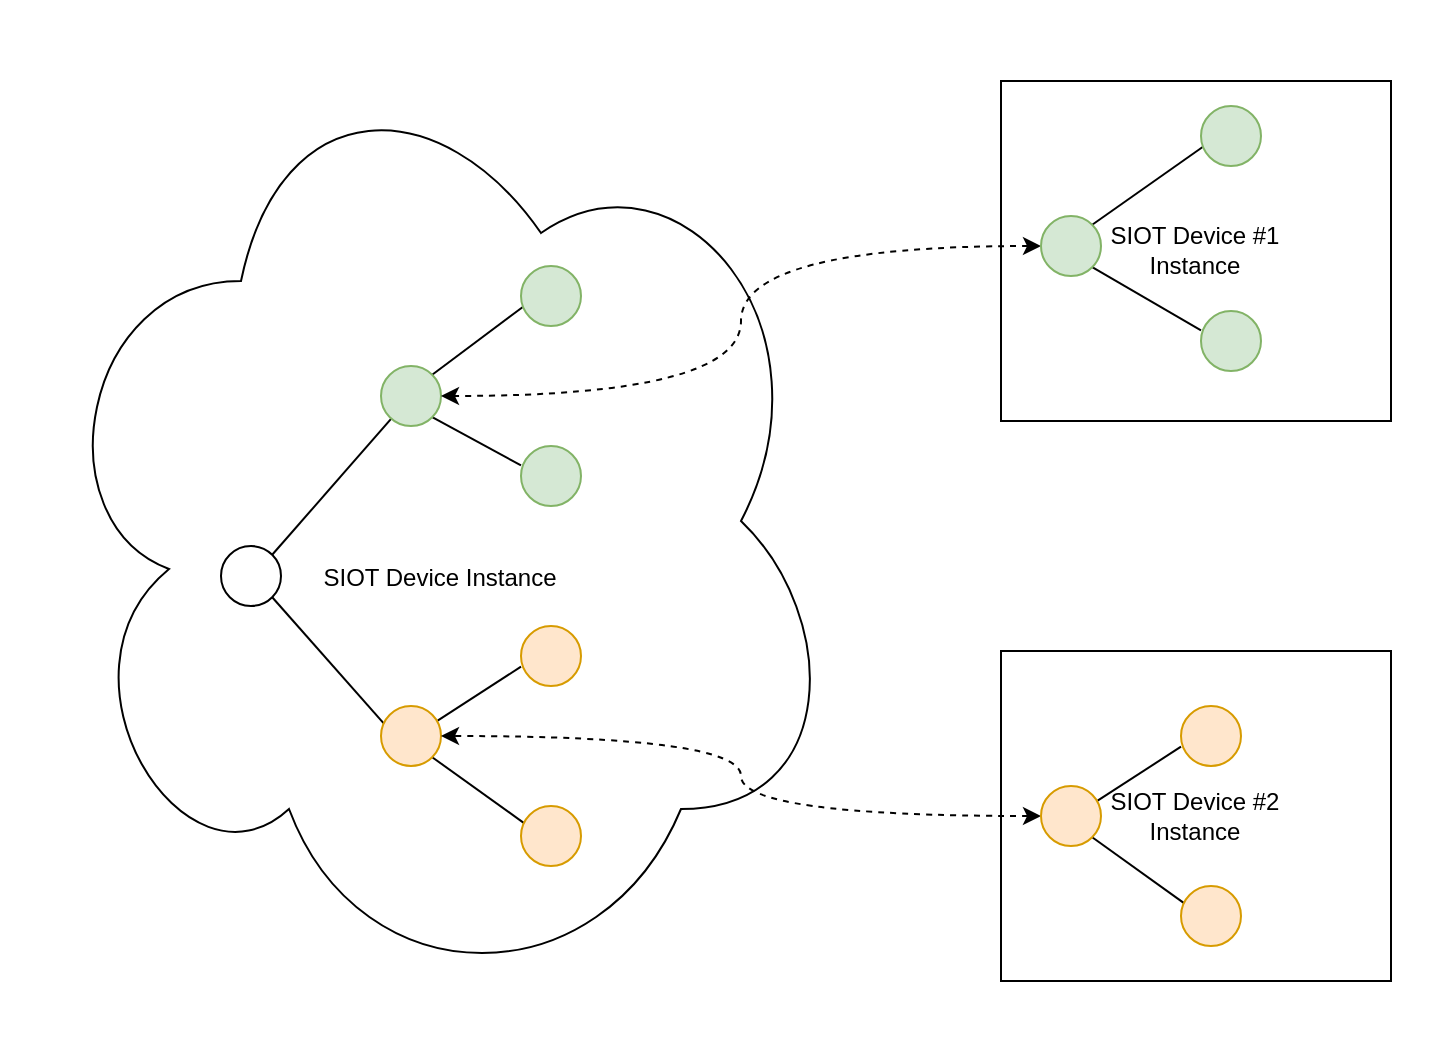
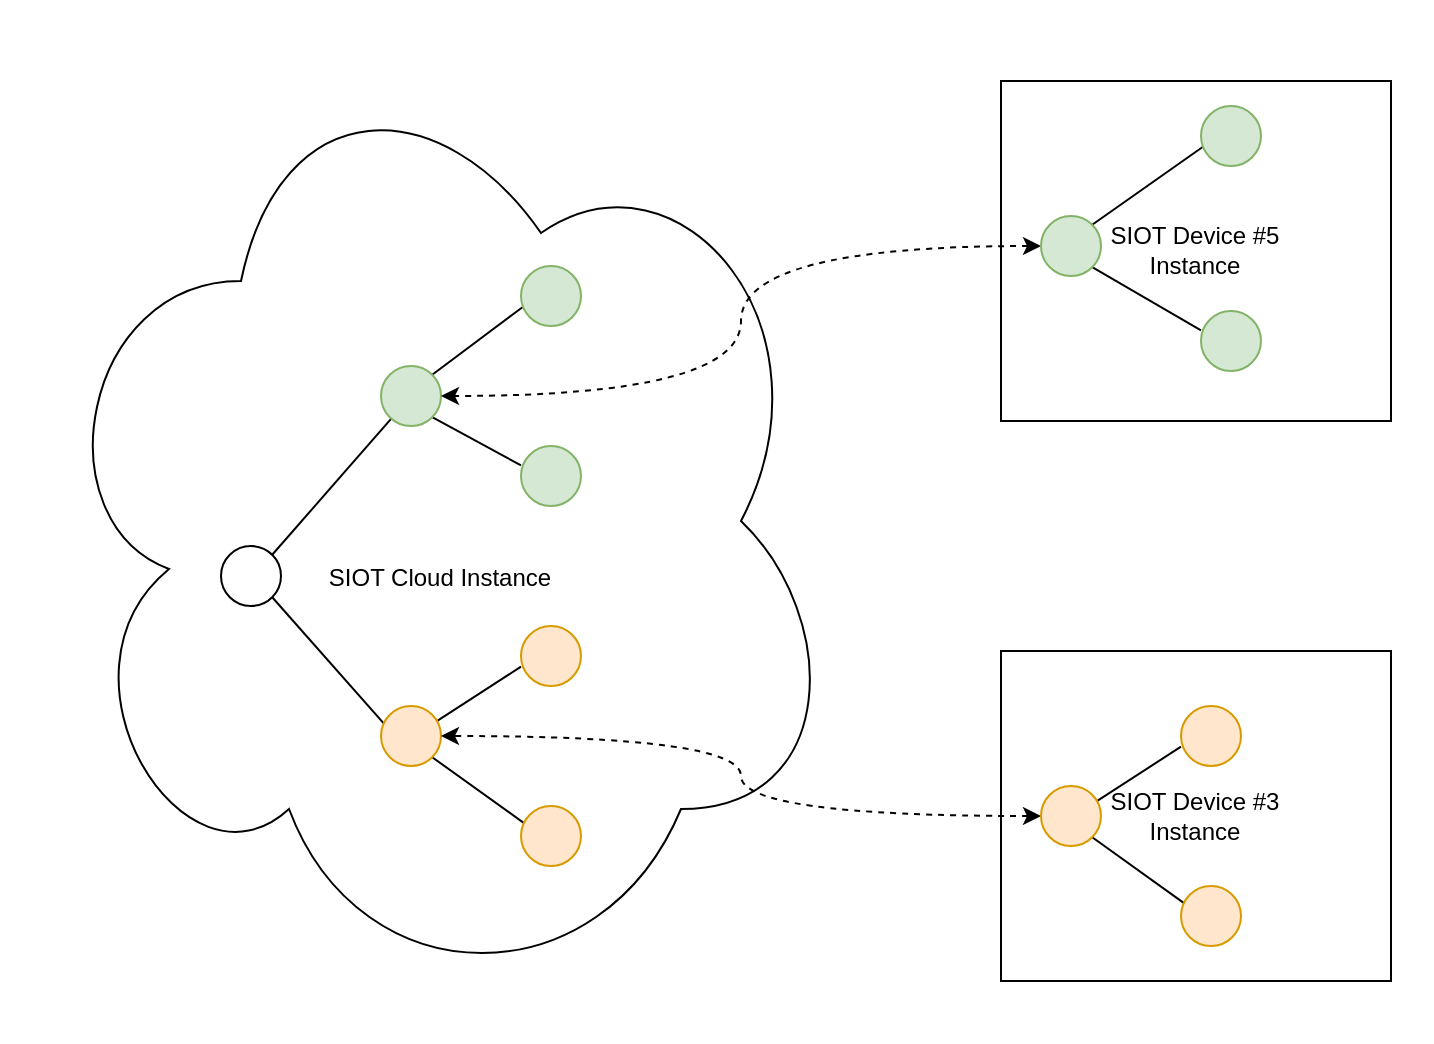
(1196, 251) -> (1196, 251)
(441, 521) -> (441, 521)
(1196, 817) -> (1196, 817)
